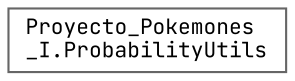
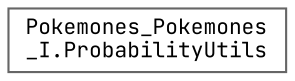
(147, 40) -> (147, 40)
